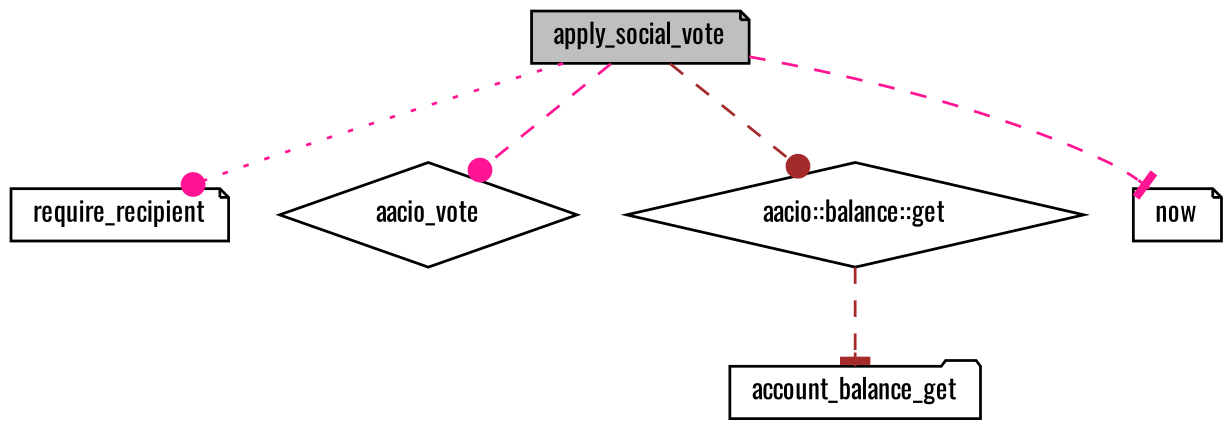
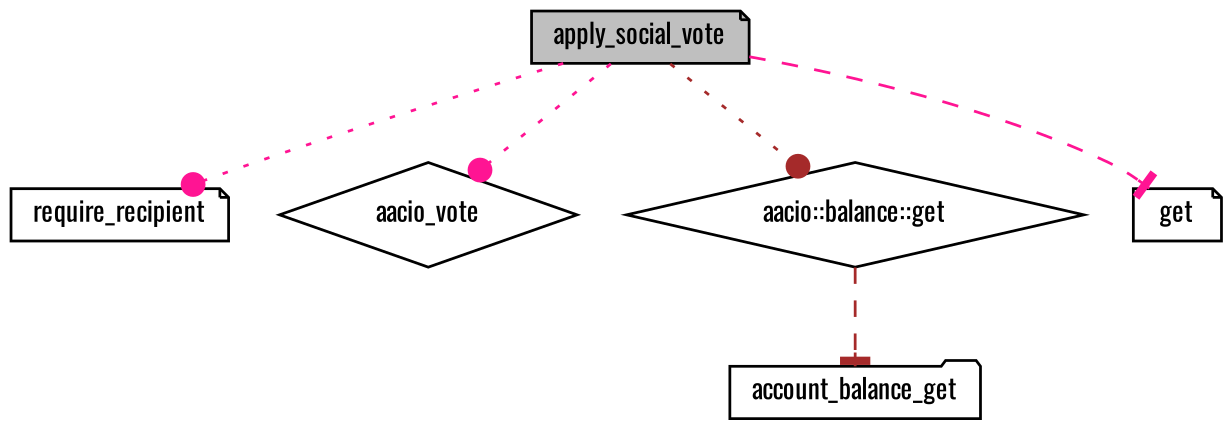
(730, 111) -> (730, 111)
(550, 113) -> (550, 113)
(1177, 215) -> (1177, 215)
